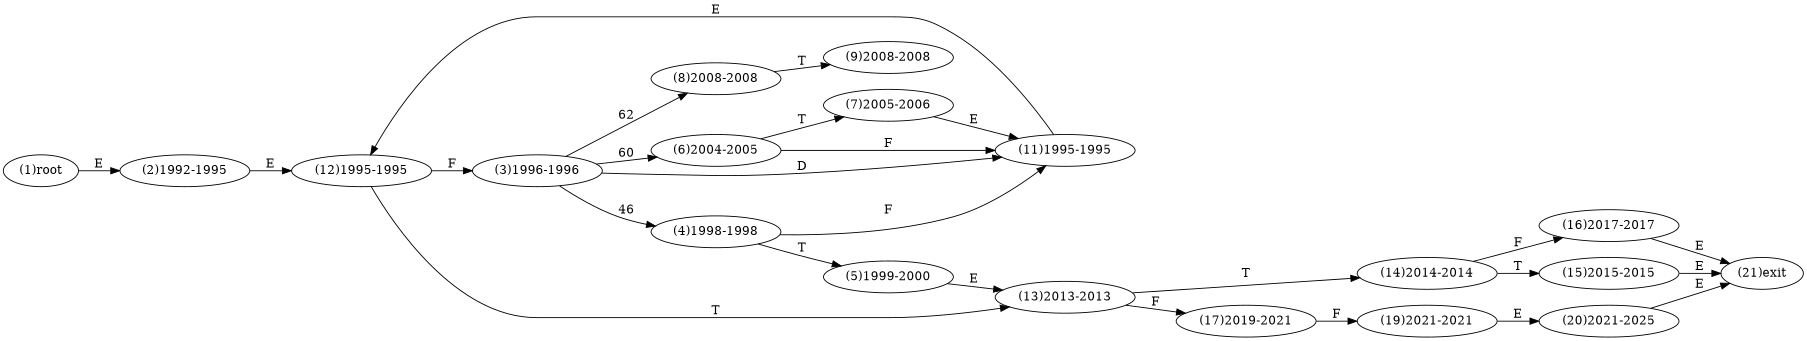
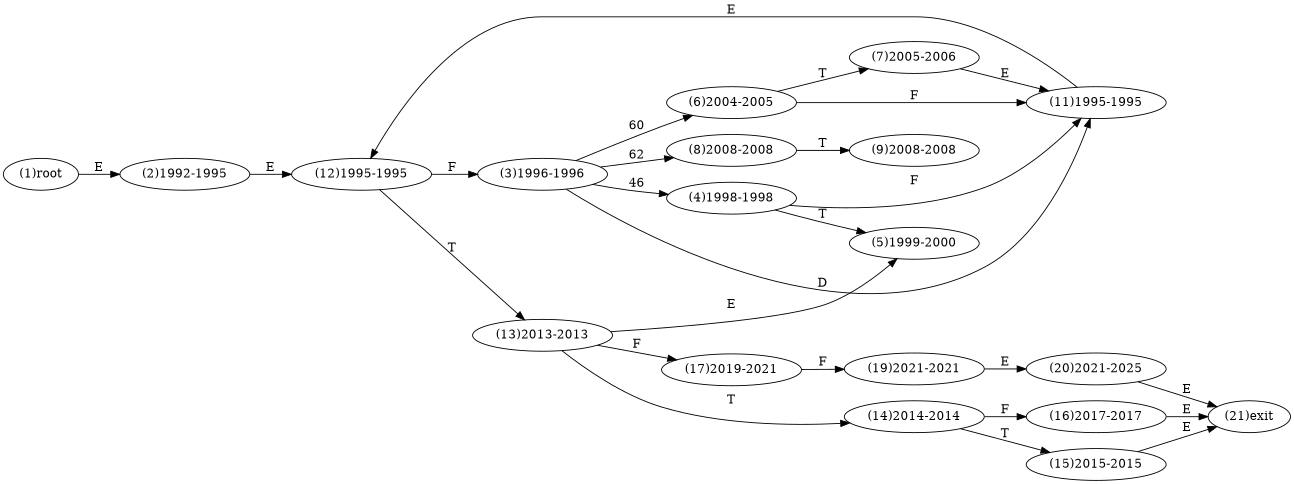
(970, 286) -> (757, 318)
